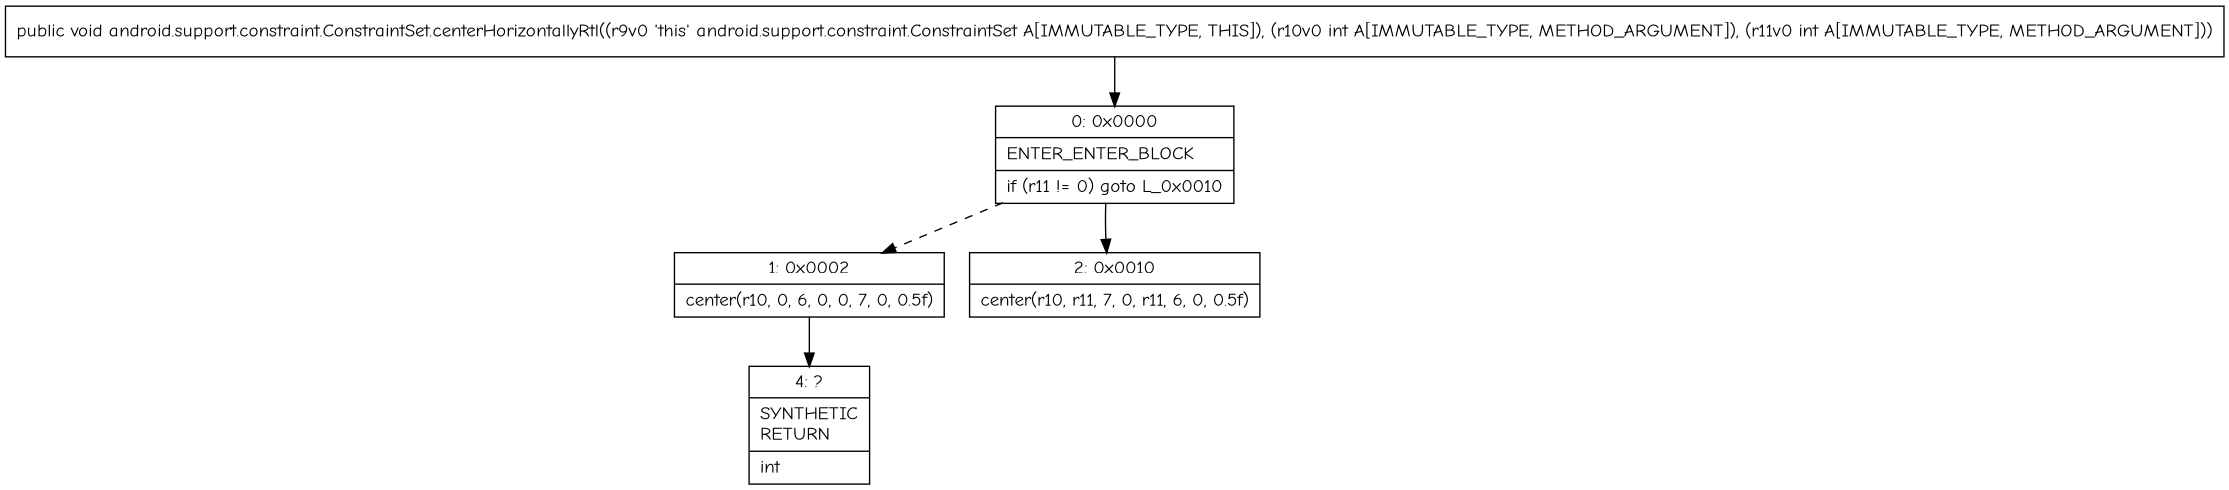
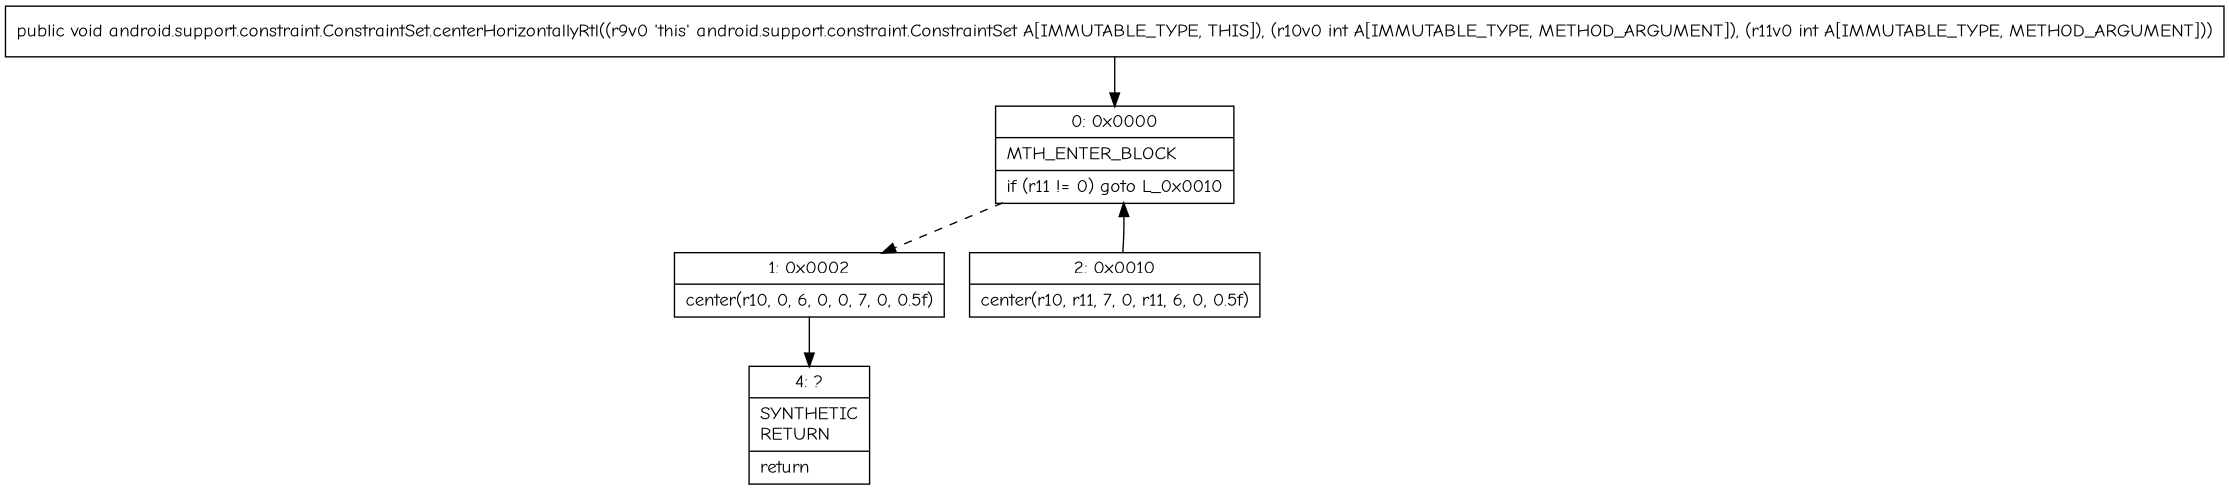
(1100, 153) -> (1091, 153)
(1105, 221) -> (1124, 235)
(770, 467) -> (785, 467)
